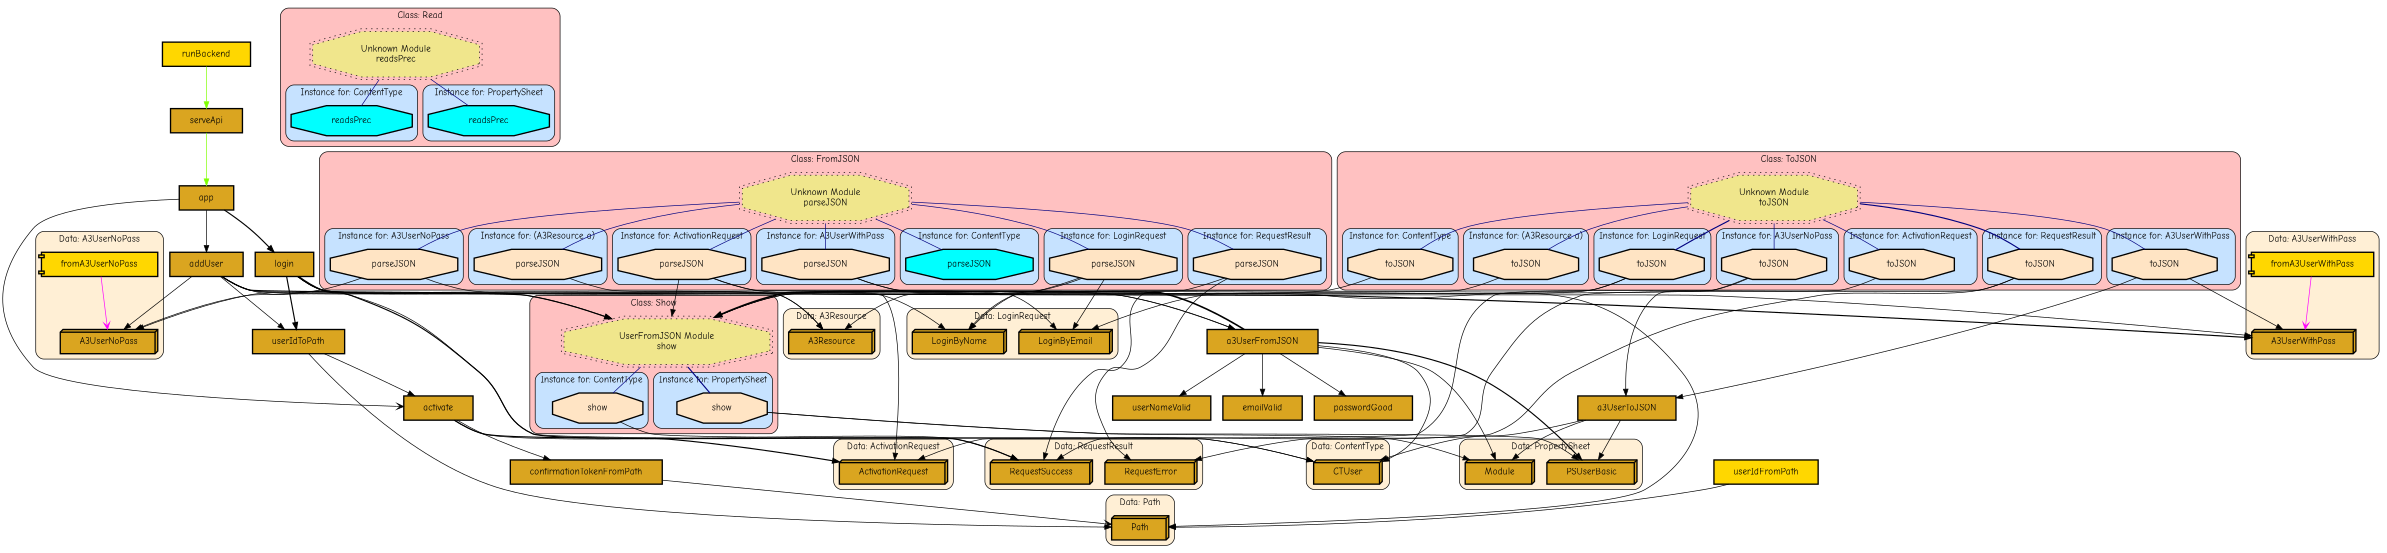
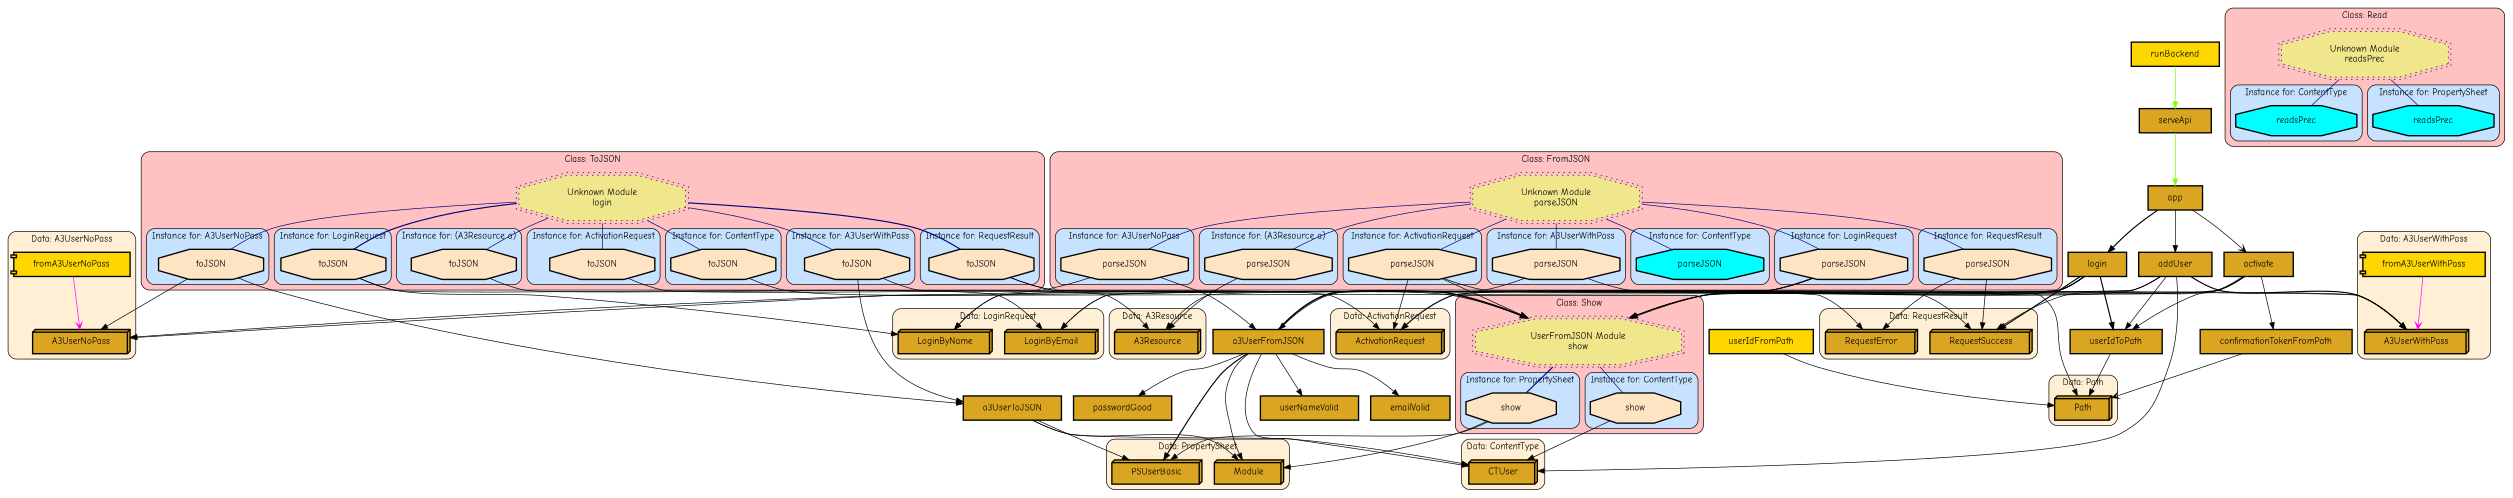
(1774, 198) -> (602, 198)
(367, 373) -> (2186, 299)
